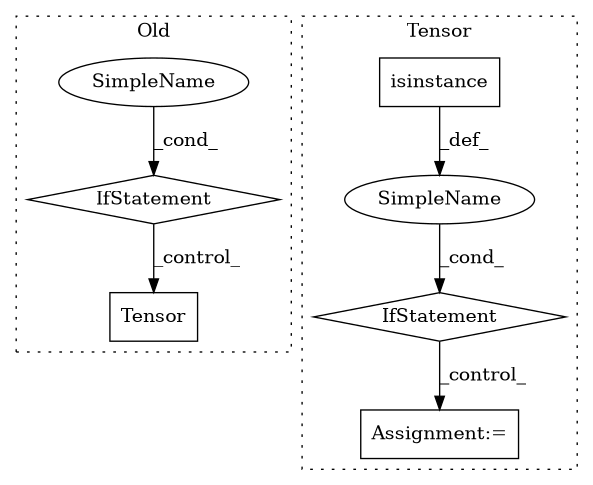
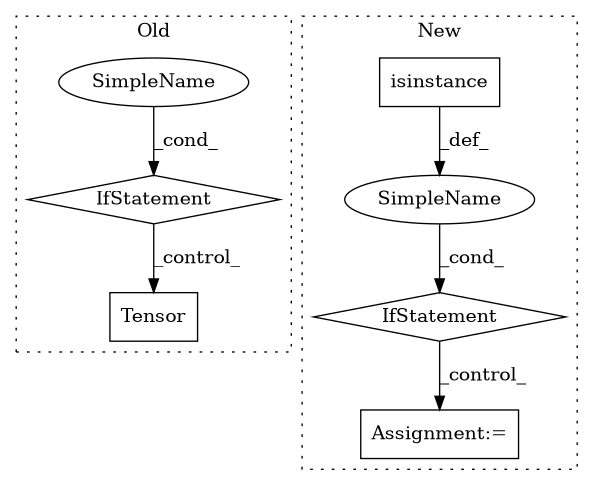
(440, 32) -> (440, 32)
